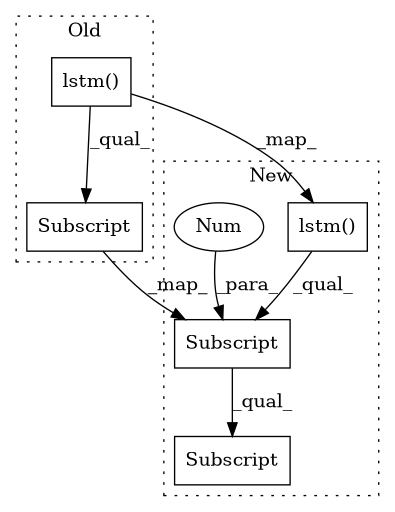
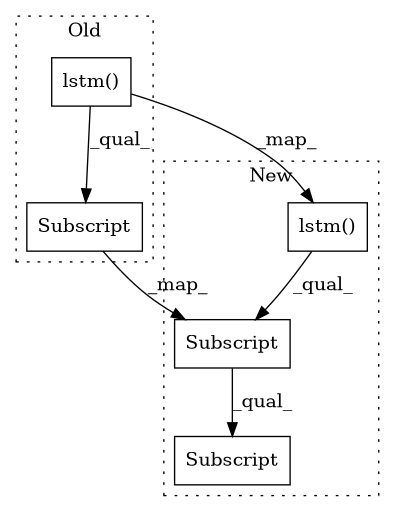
(219, 227) -> none
